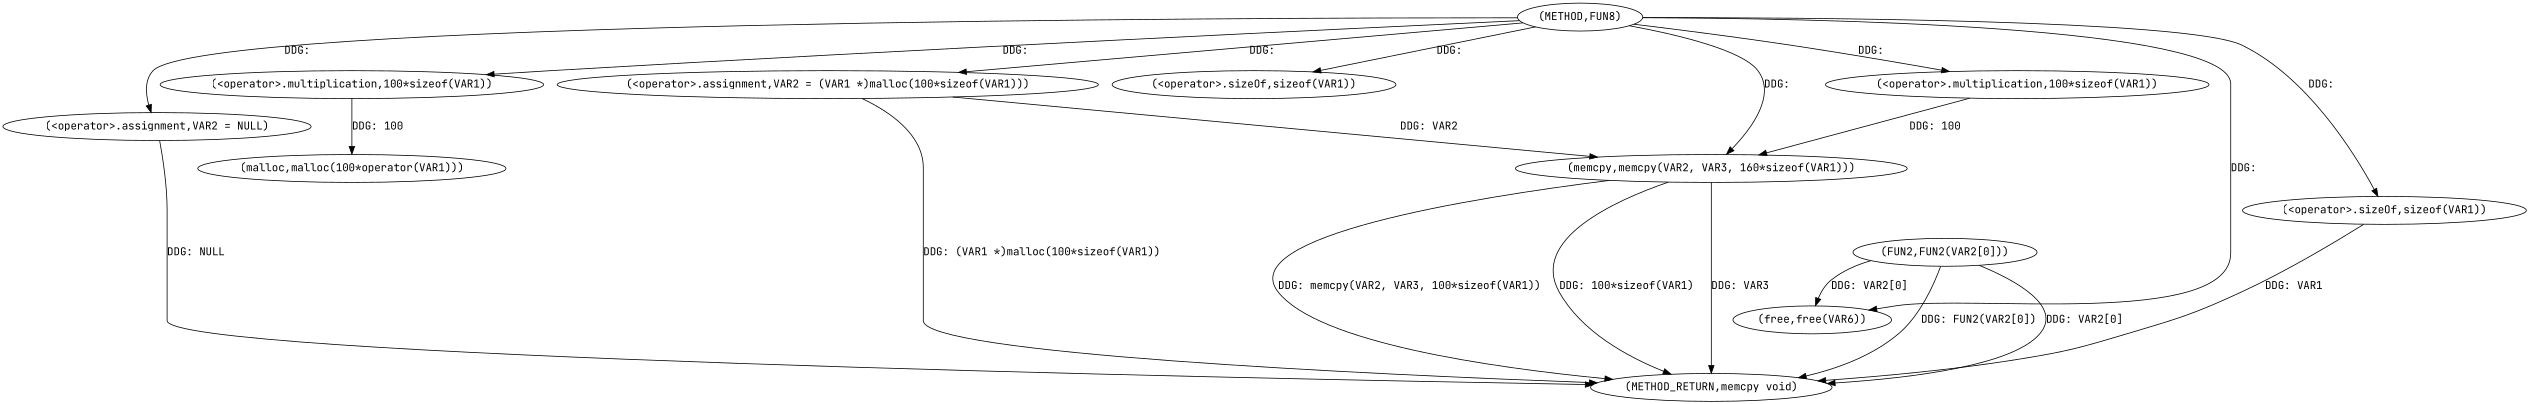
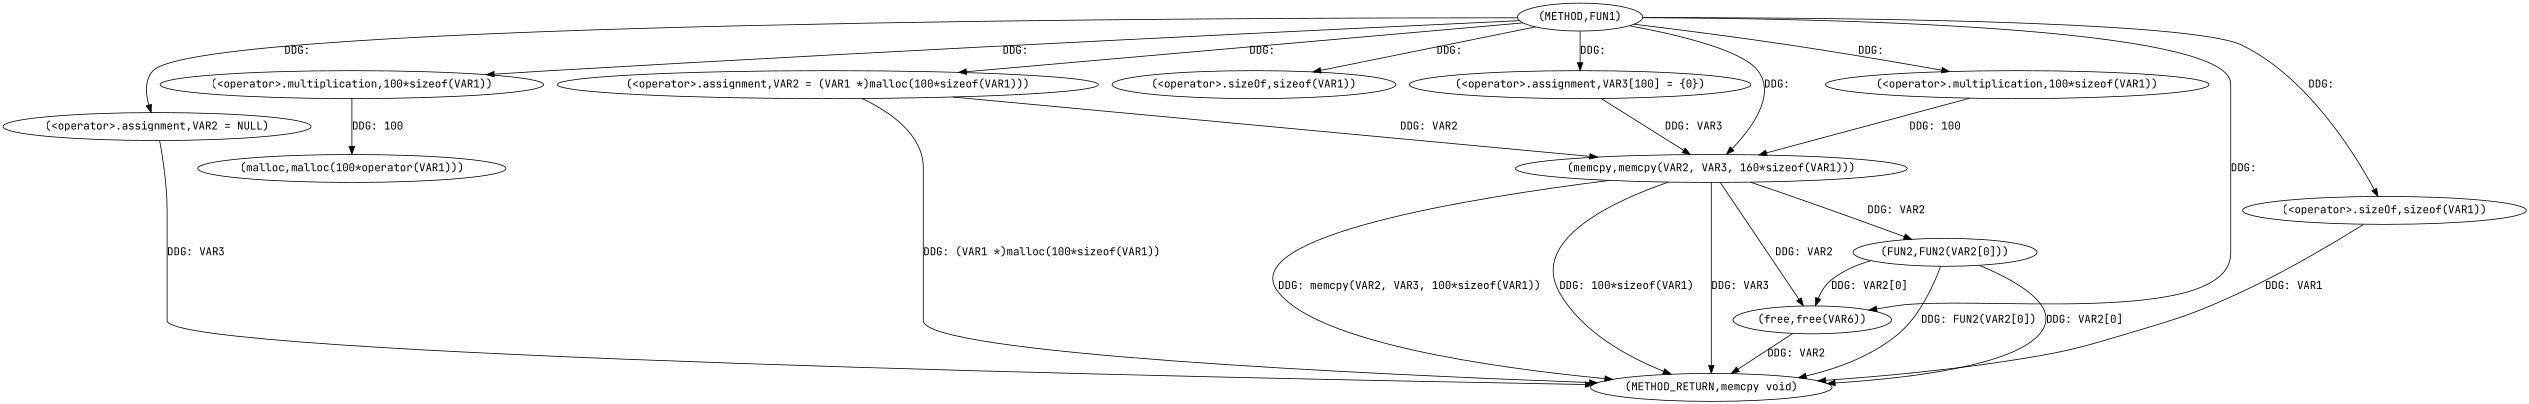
(1580, 17) -> (1580, 17)
none -> (1580, 85)
none -> (1828, 209)
none -> (1760, 241)
(196, 252) -> (196, 252)
none -> (1765, 351)
